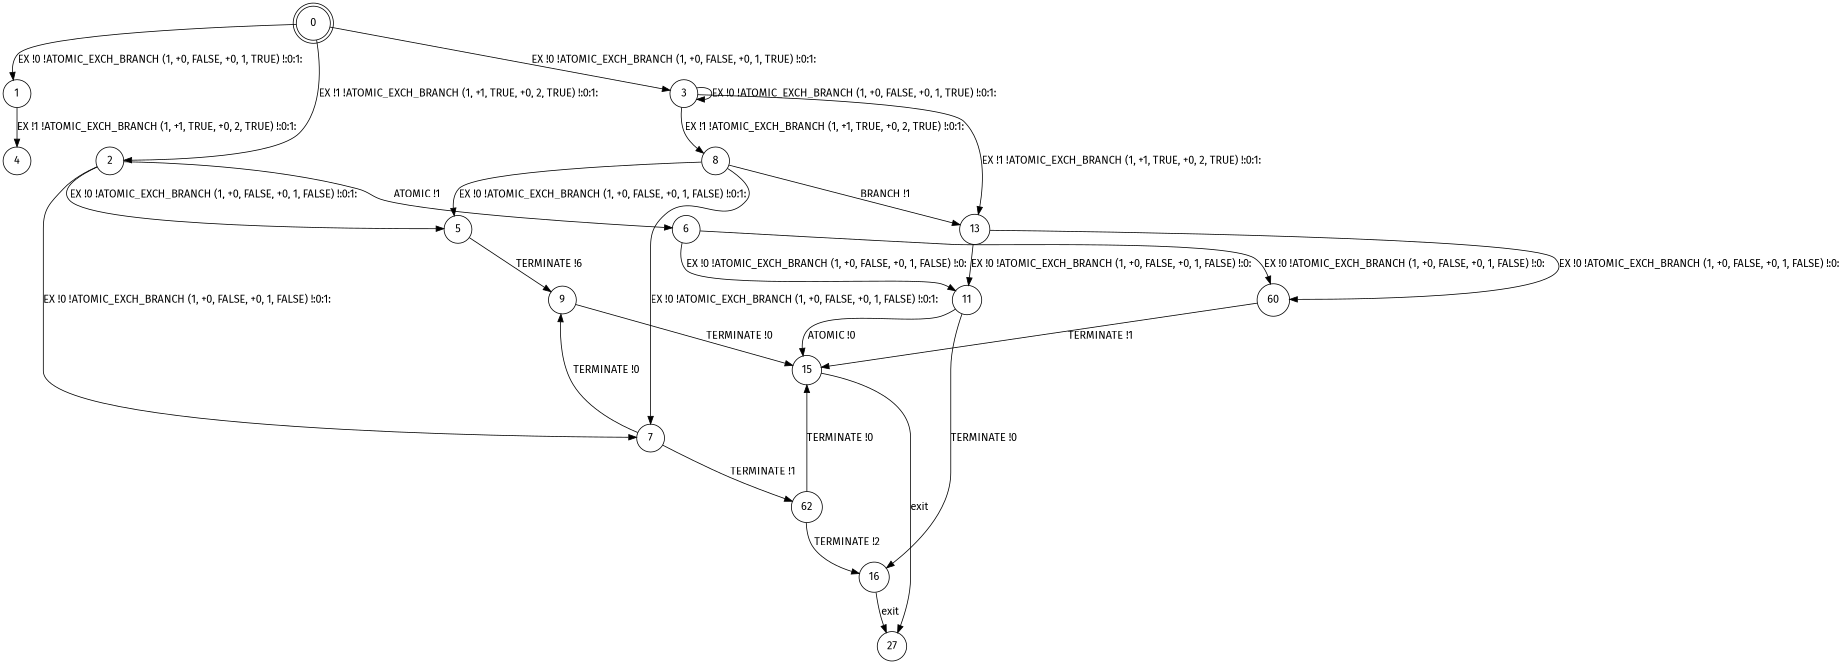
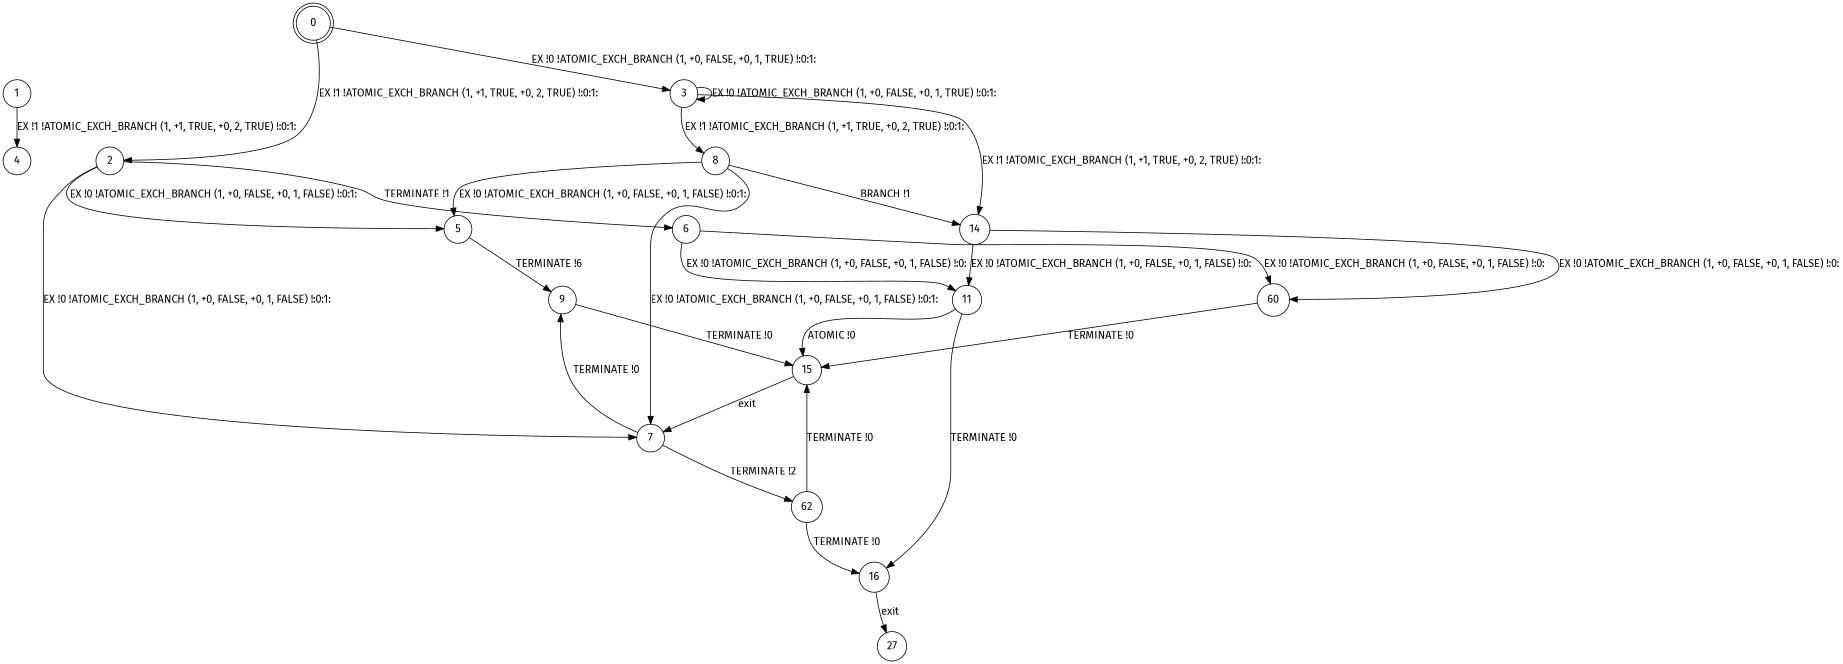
(146, 32) -> none
(417, 195) -> (417, 195)
(975, 229) -> (975, 229)
(1101, 336) -> (1101, 336)
(763, 472) -> (763, 472)
(911, 473) -> (732, 403)
(847, 542) -> (847, 542)
